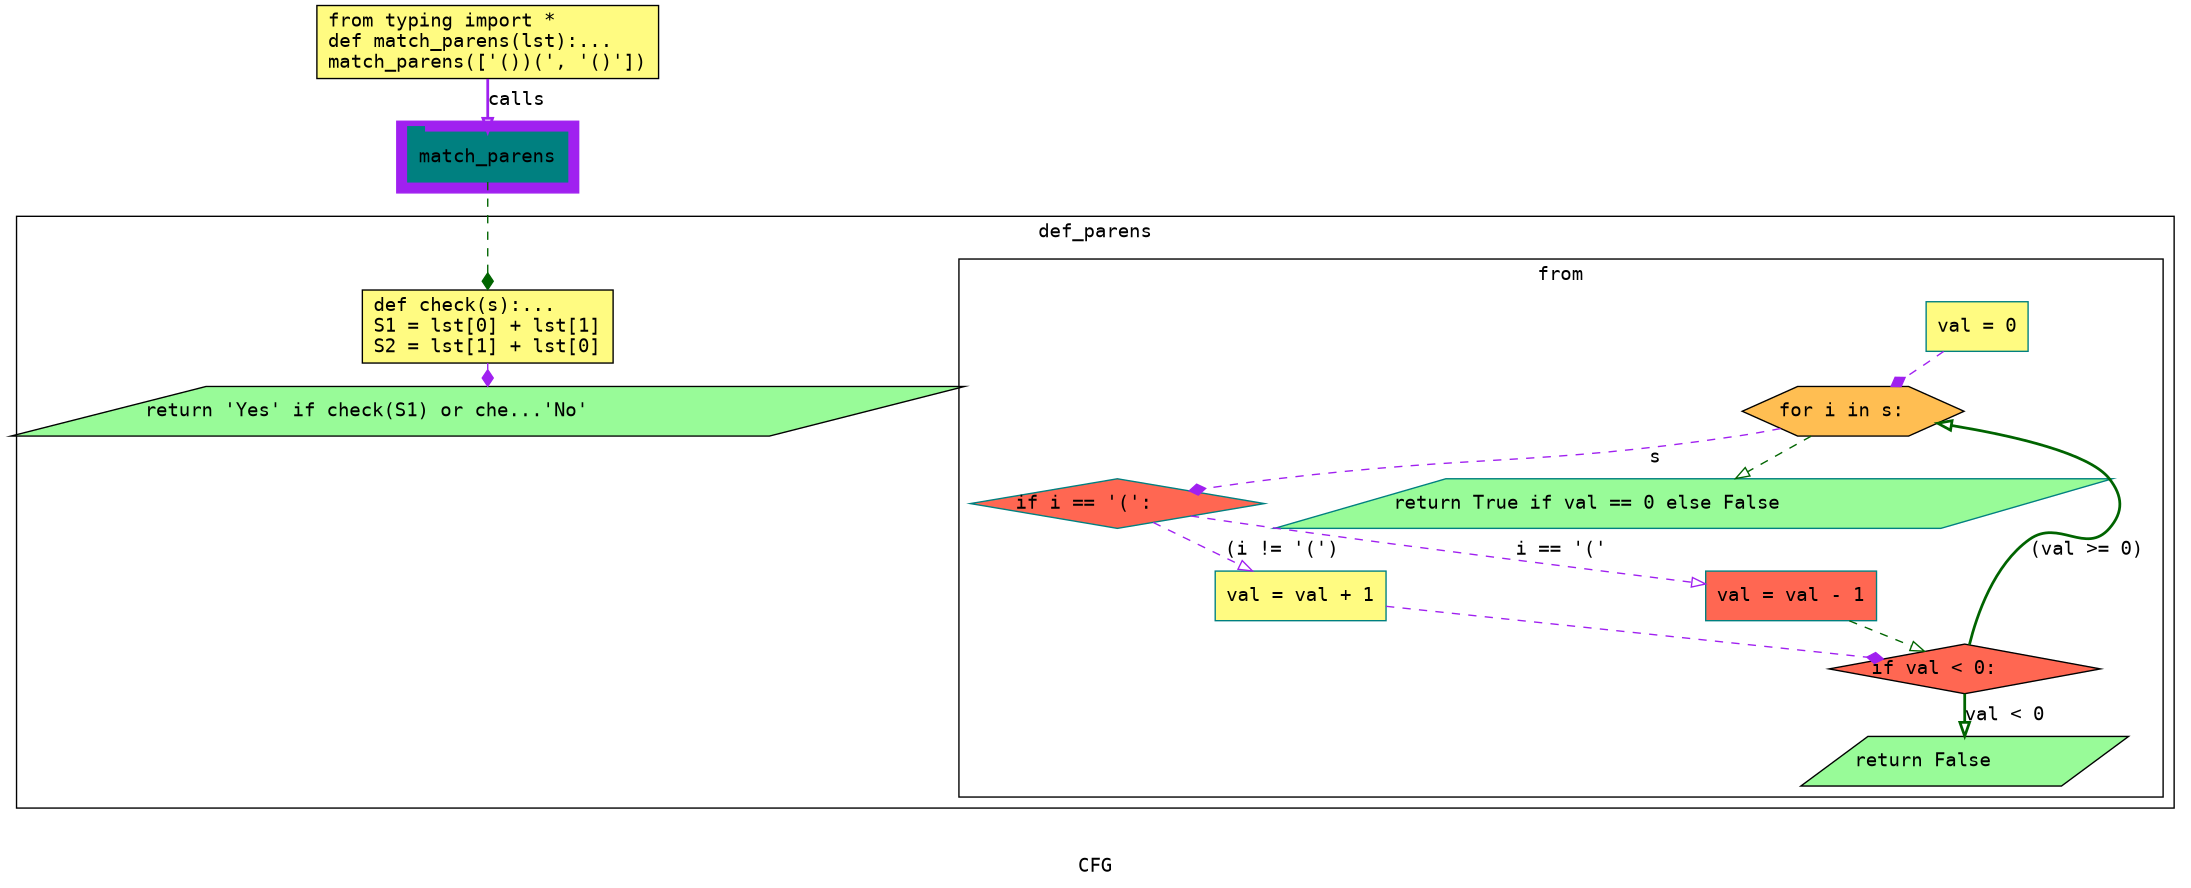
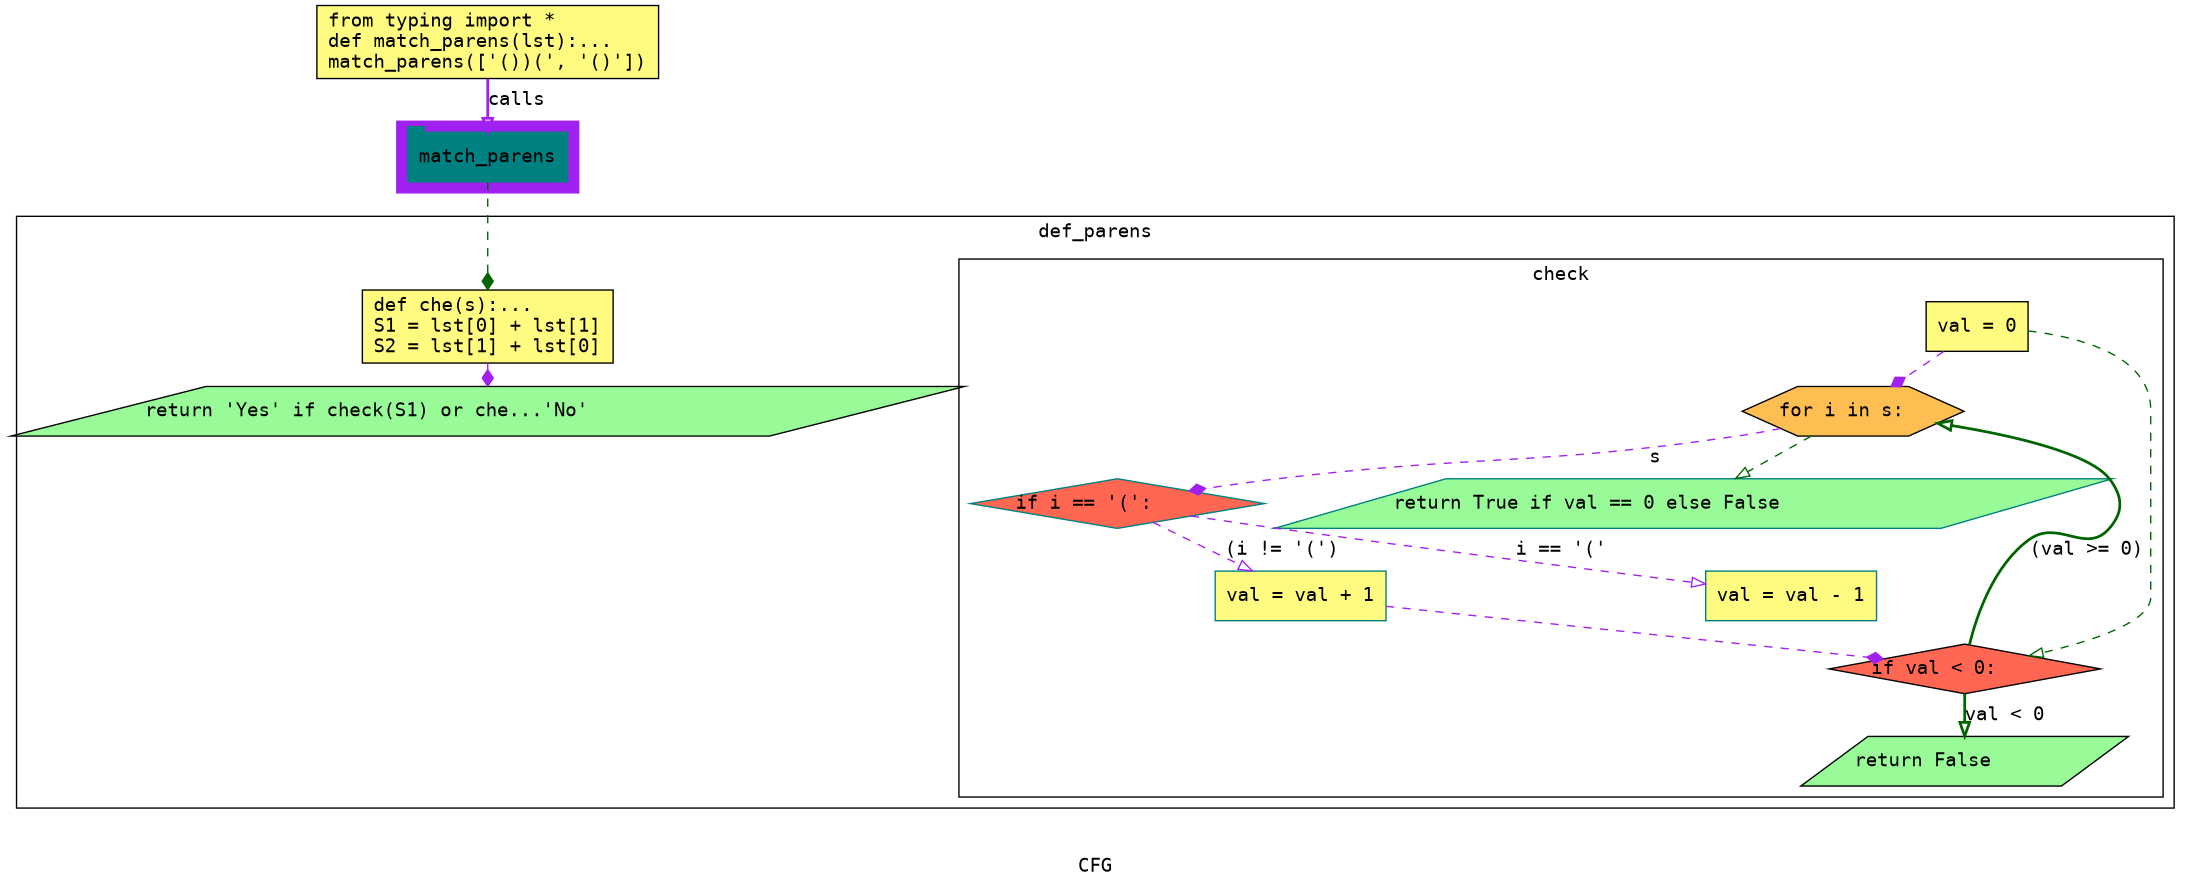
(1561, 275) -> (1561, 275)
(488, 327) -> (488, 327)
(1977, 327) -> (1977, 327)
(1791, 596) -> (1791, 596)
(1880, 633) -> (2151, 487)
